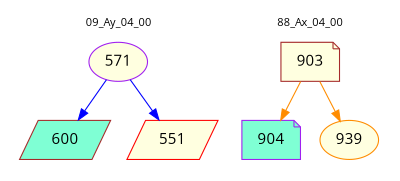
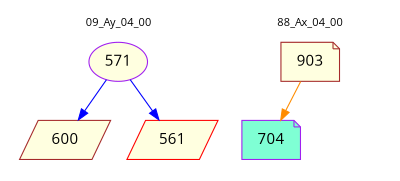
(65, 140) -> (65, 140)
(172, 140) -> (172, 140)
(271, 140) -> (271, 140)
(349, 140) -> none
